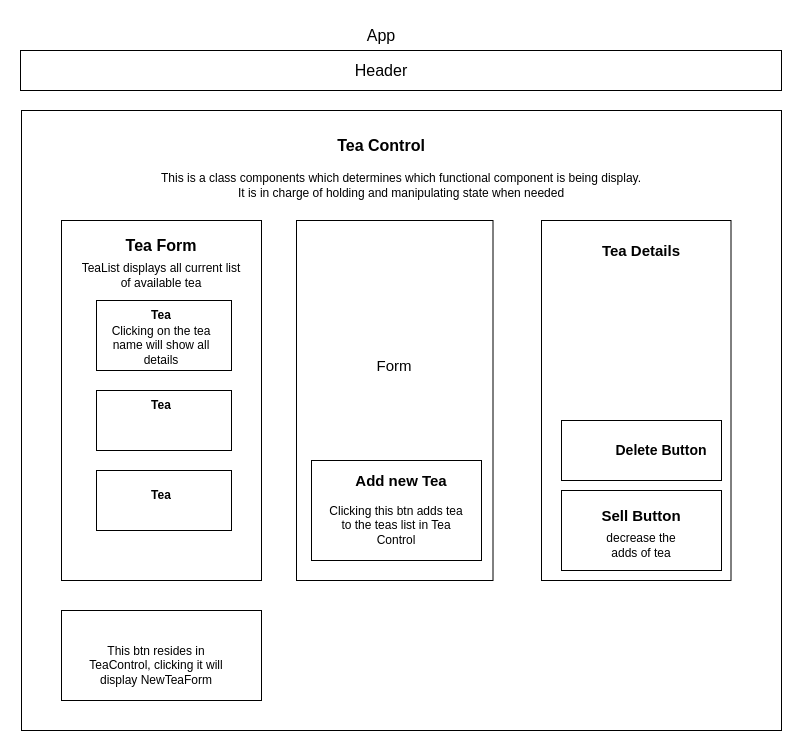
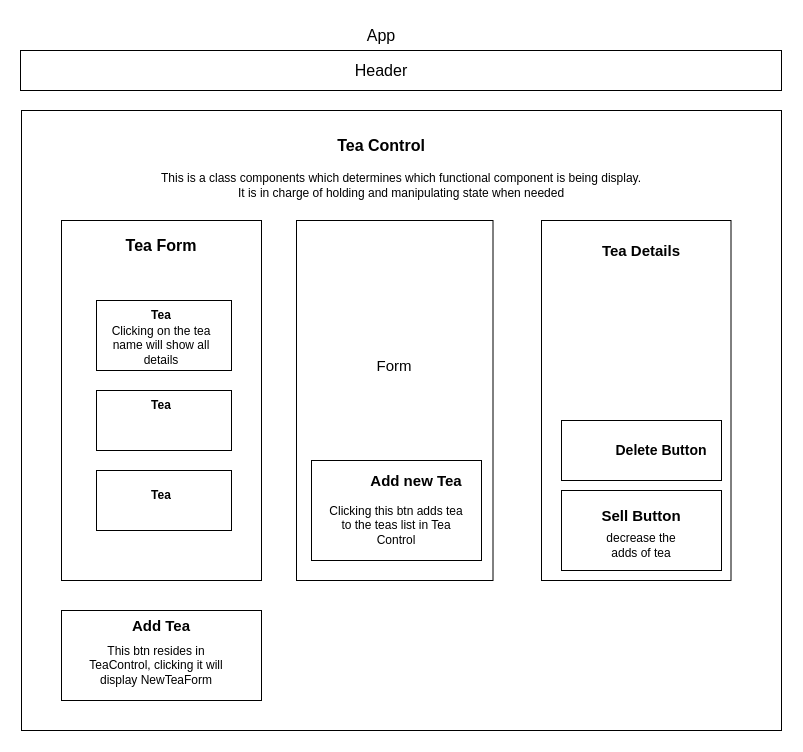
(162, 276) -> none
(402, 481) -> (417, 481)
none -> (162, 626)
